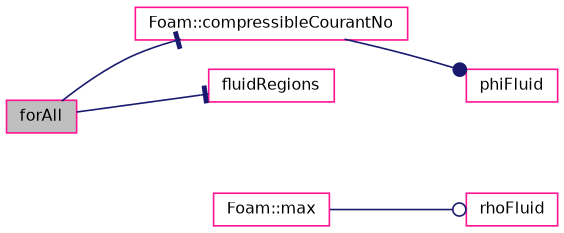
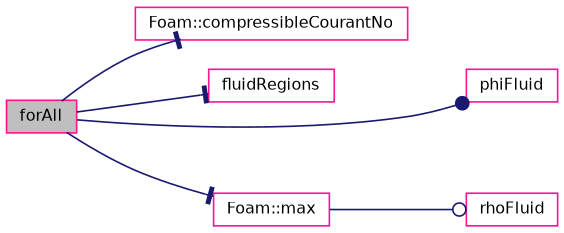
(399, 52) -> (267, 127)
none -> (133, 169)
